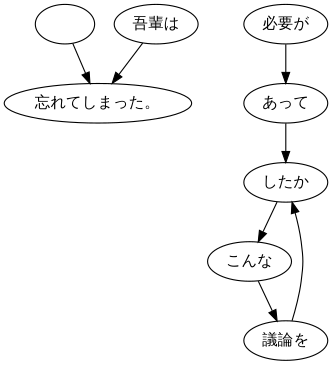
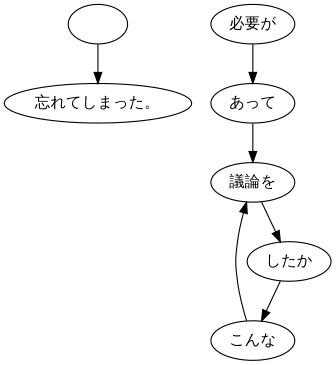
(156, 24) -> none
(286, 137) -> (253, 137)
